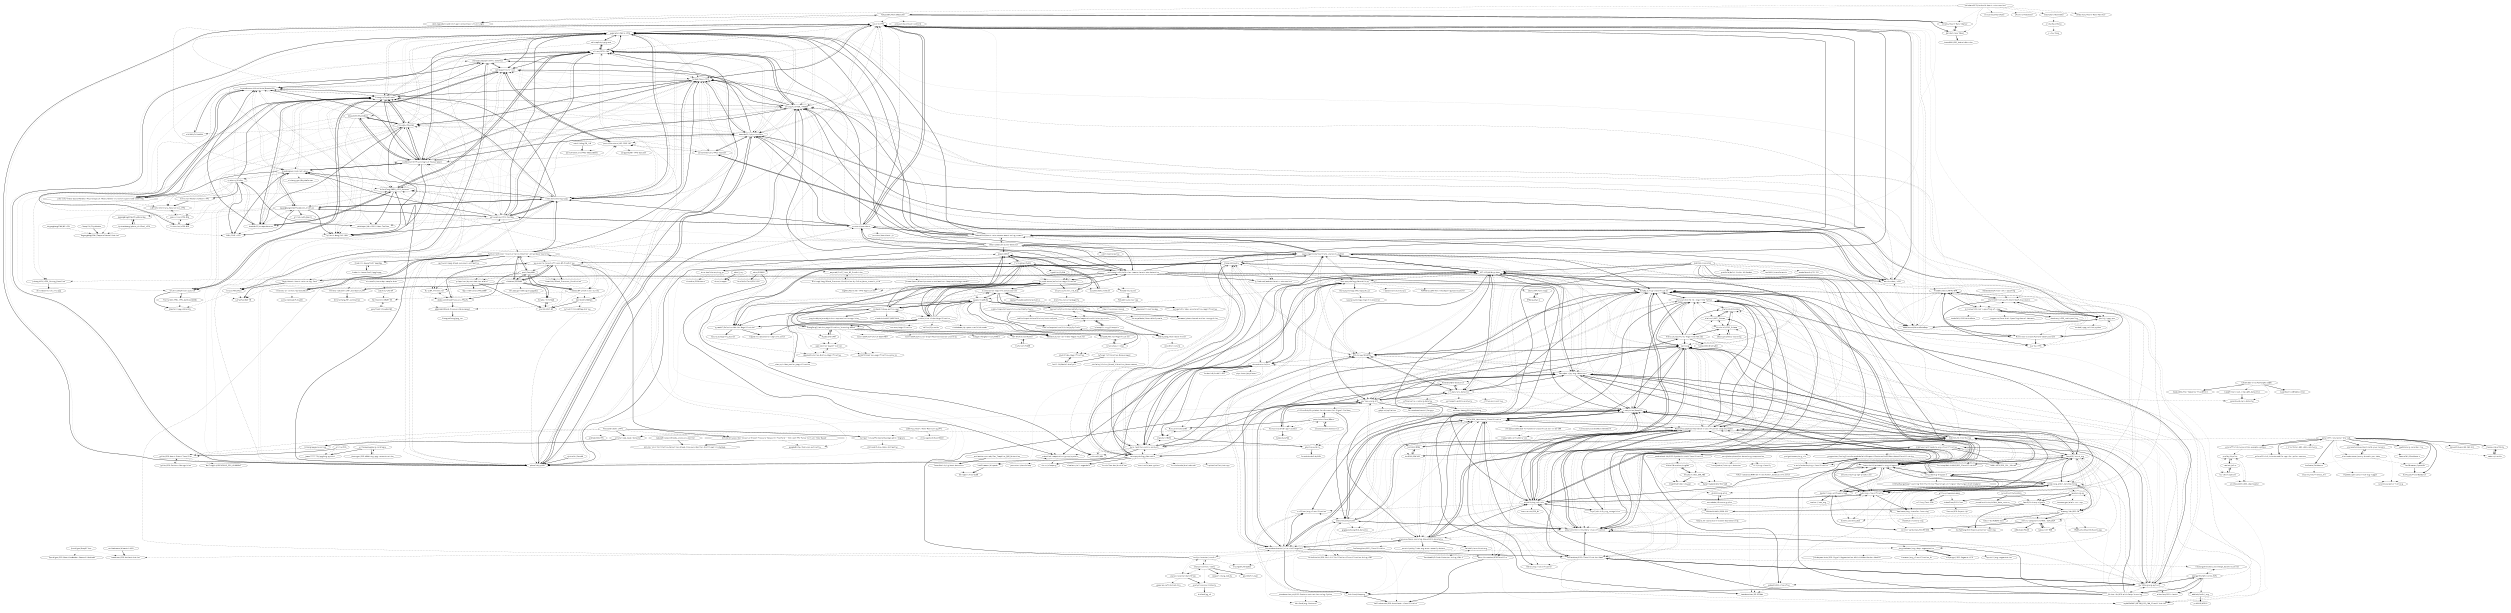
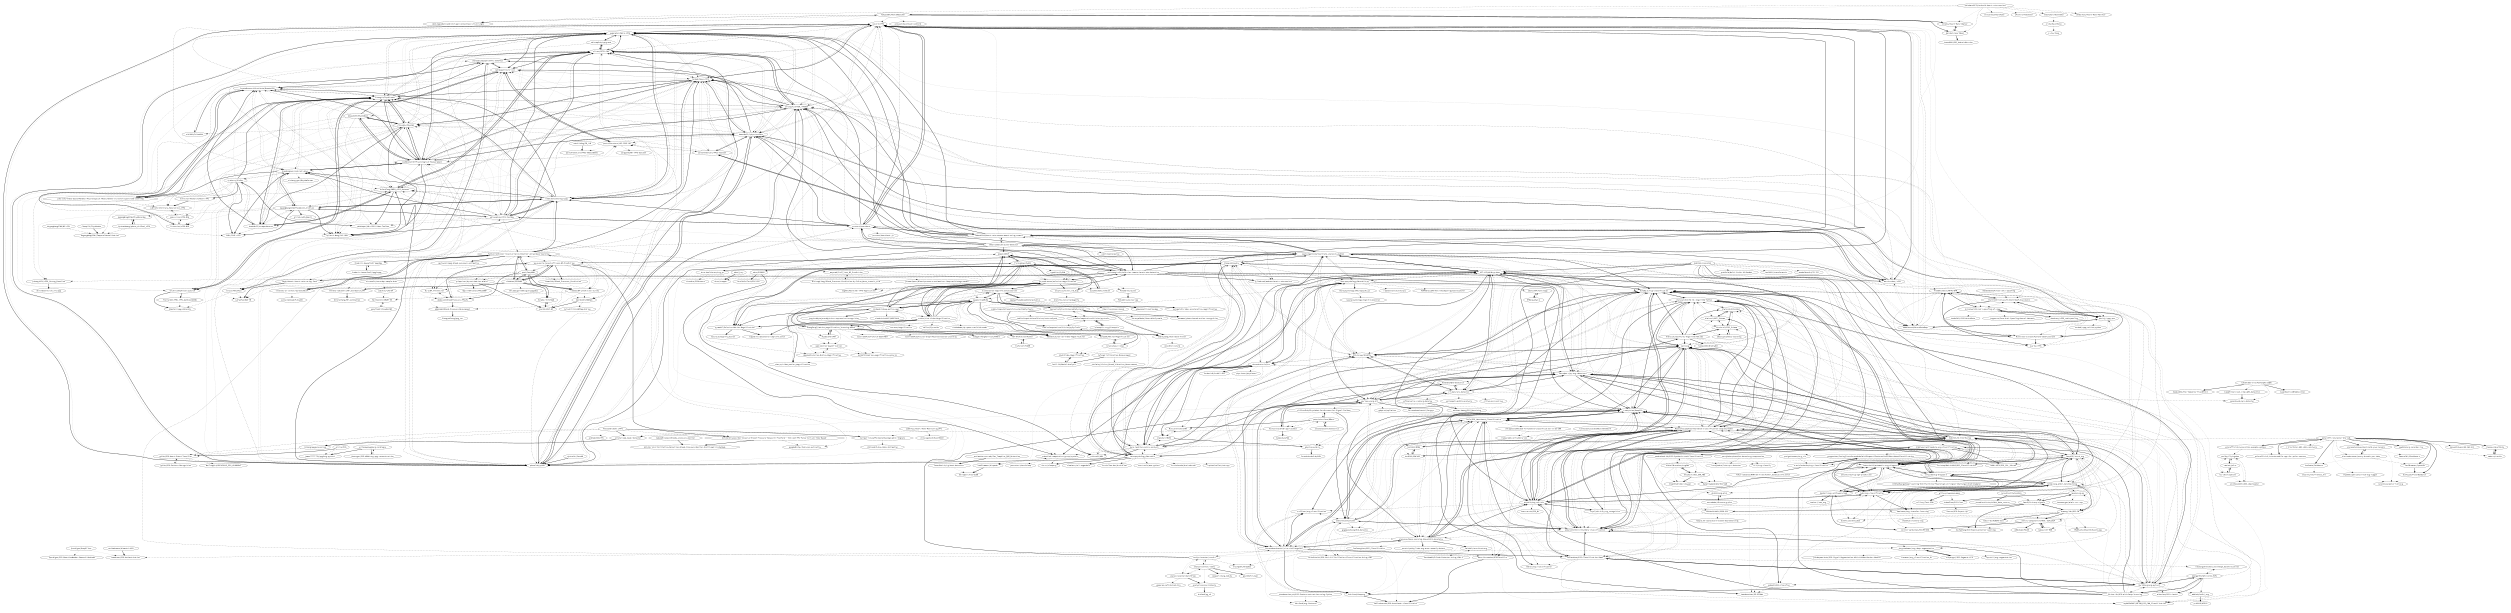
(913, 332) -> (913, 332)
(2230, 456) -> (2230, 456)
